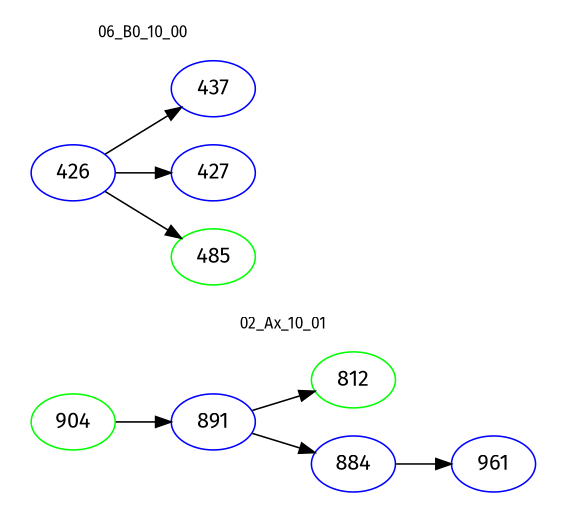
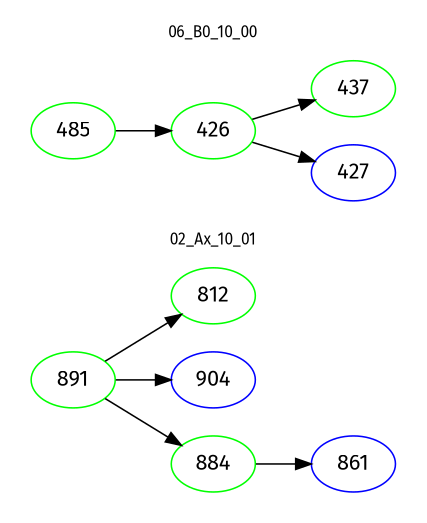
(213, 89) -> (353, 89)
(73, 173) -> (213, 131)
(137, 211) -> (136, 131)
(73, 422) -> (213, 380)
(136, 422) -> (136, 380)
(213, 422) -> (73, 380)
(353, 464) -> (213, 464)
(494, 464) -> (353, 464)
